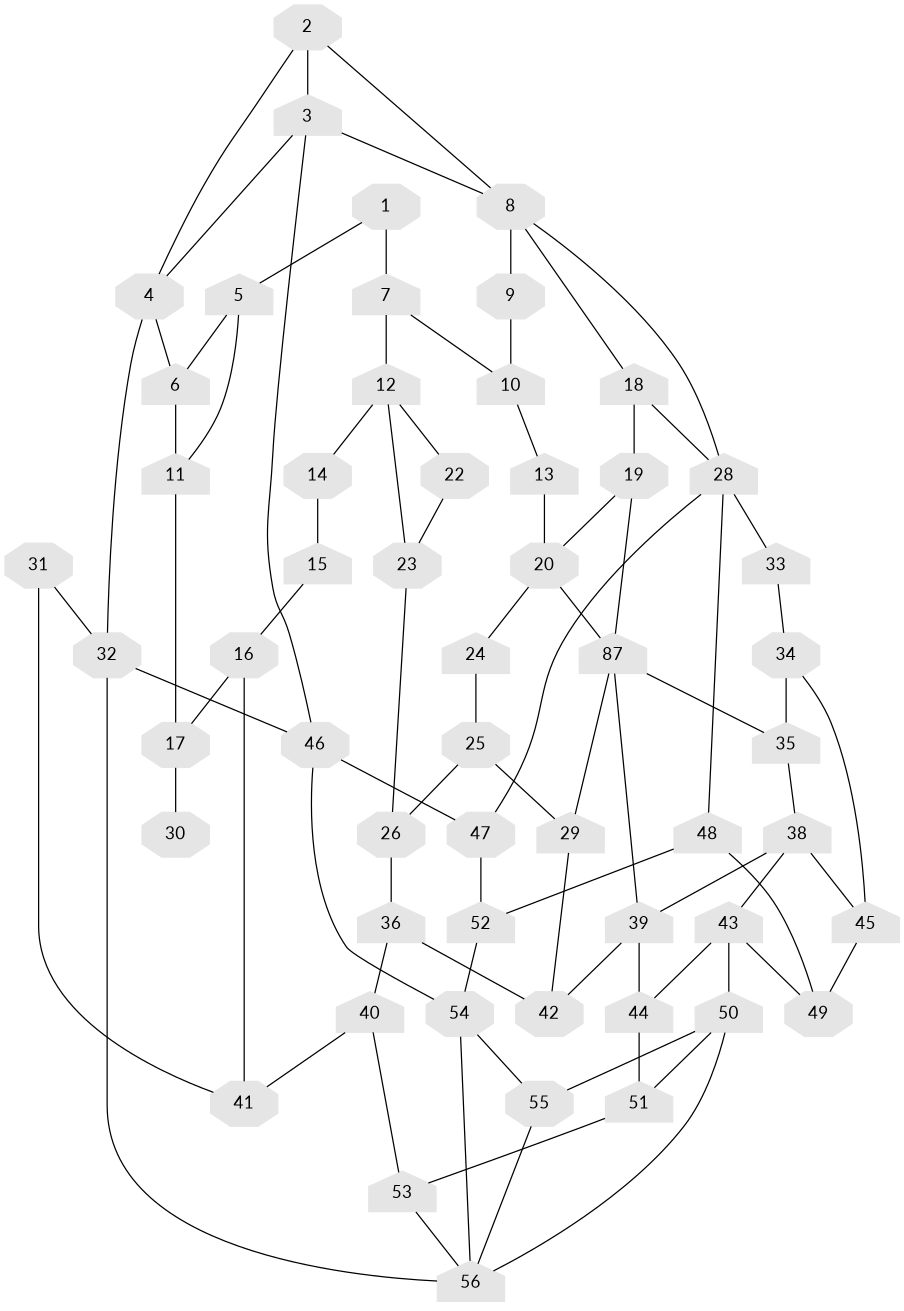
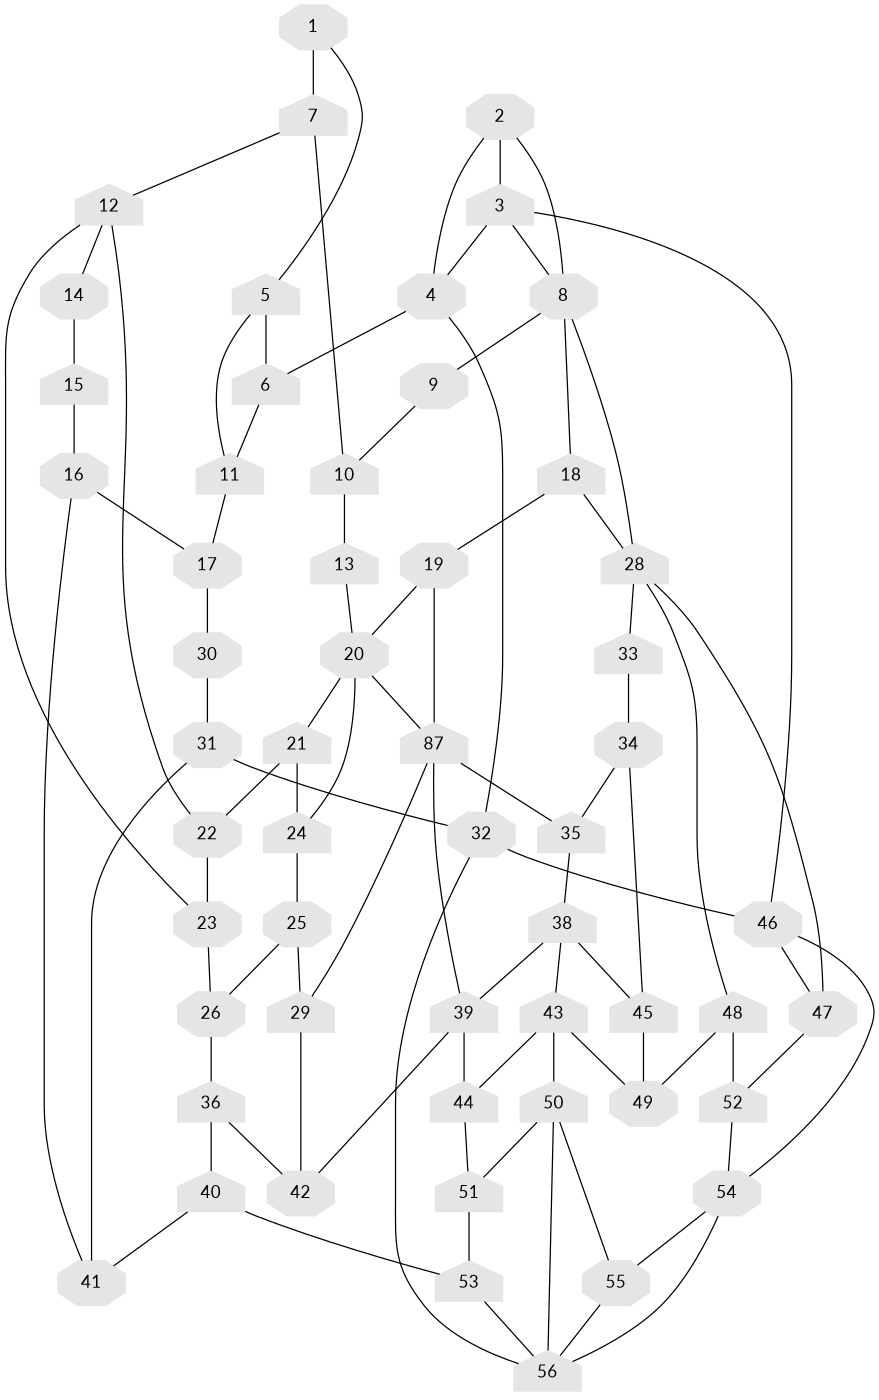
none -> (207, 700)
none -> (297, 745)
